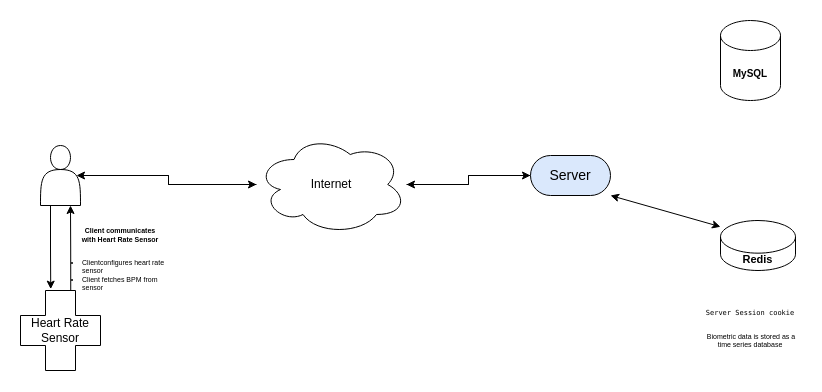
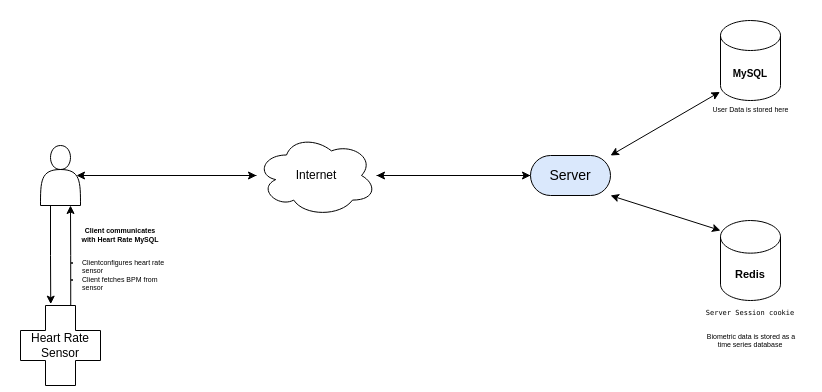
none -> (665, 124)
(332, 185) -> (317, 176)
(121, 236) -> (121, 236)
(758, 246) -> (751, 261)
(61, 331) -> (61, 346)
